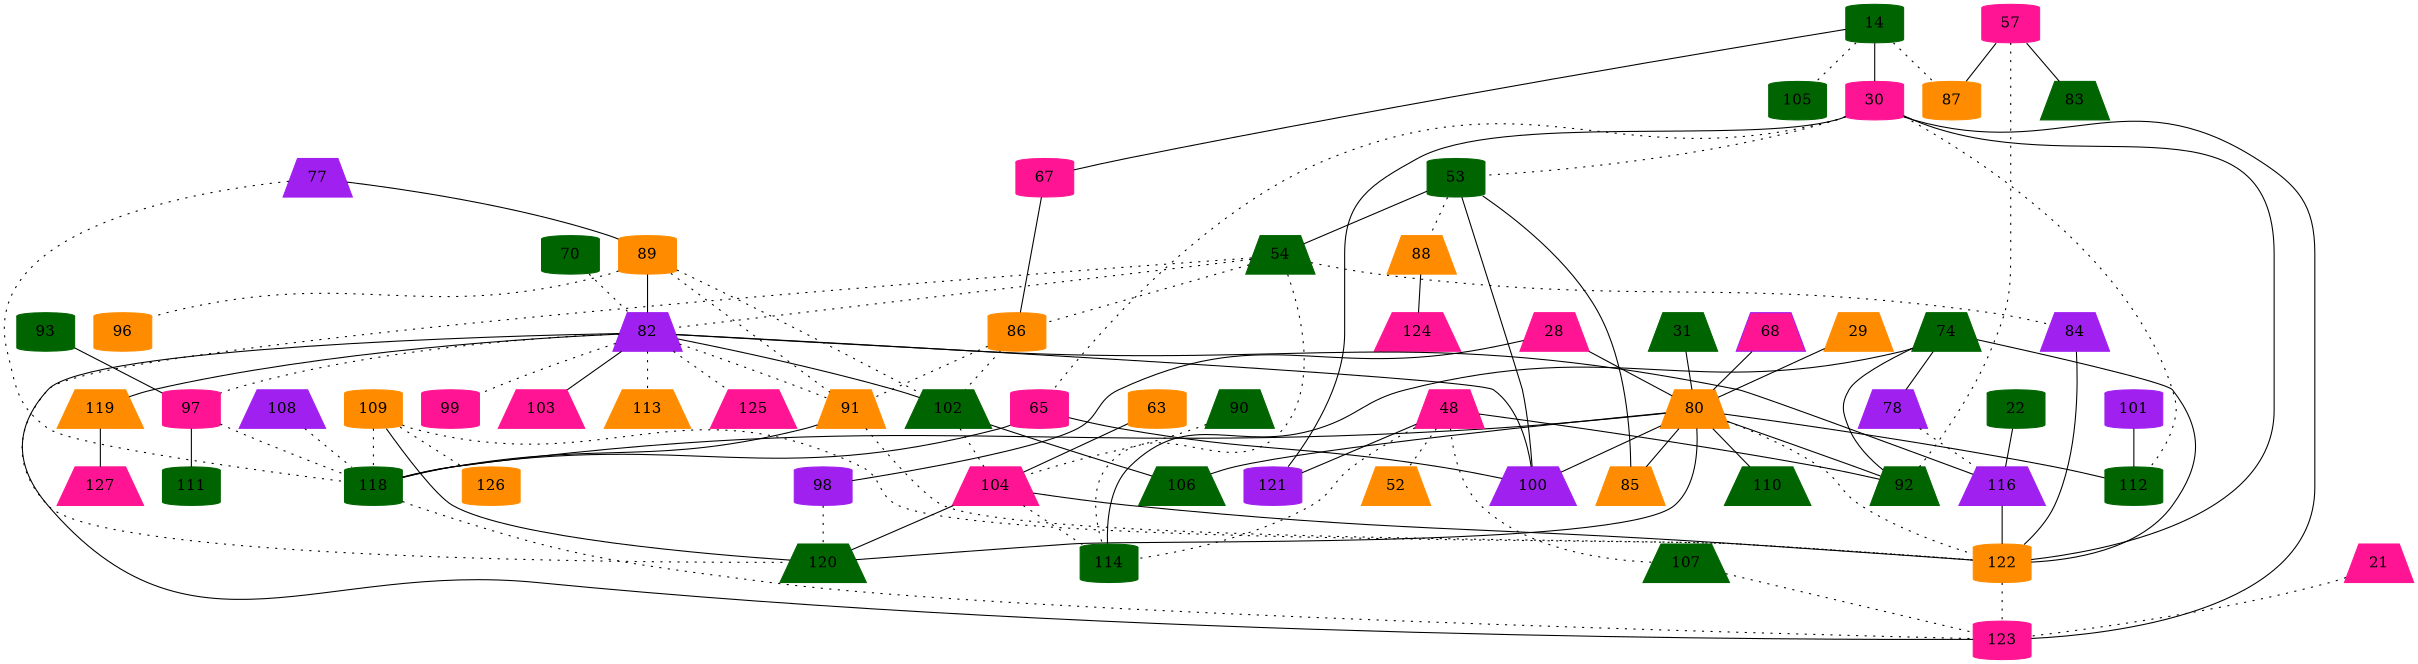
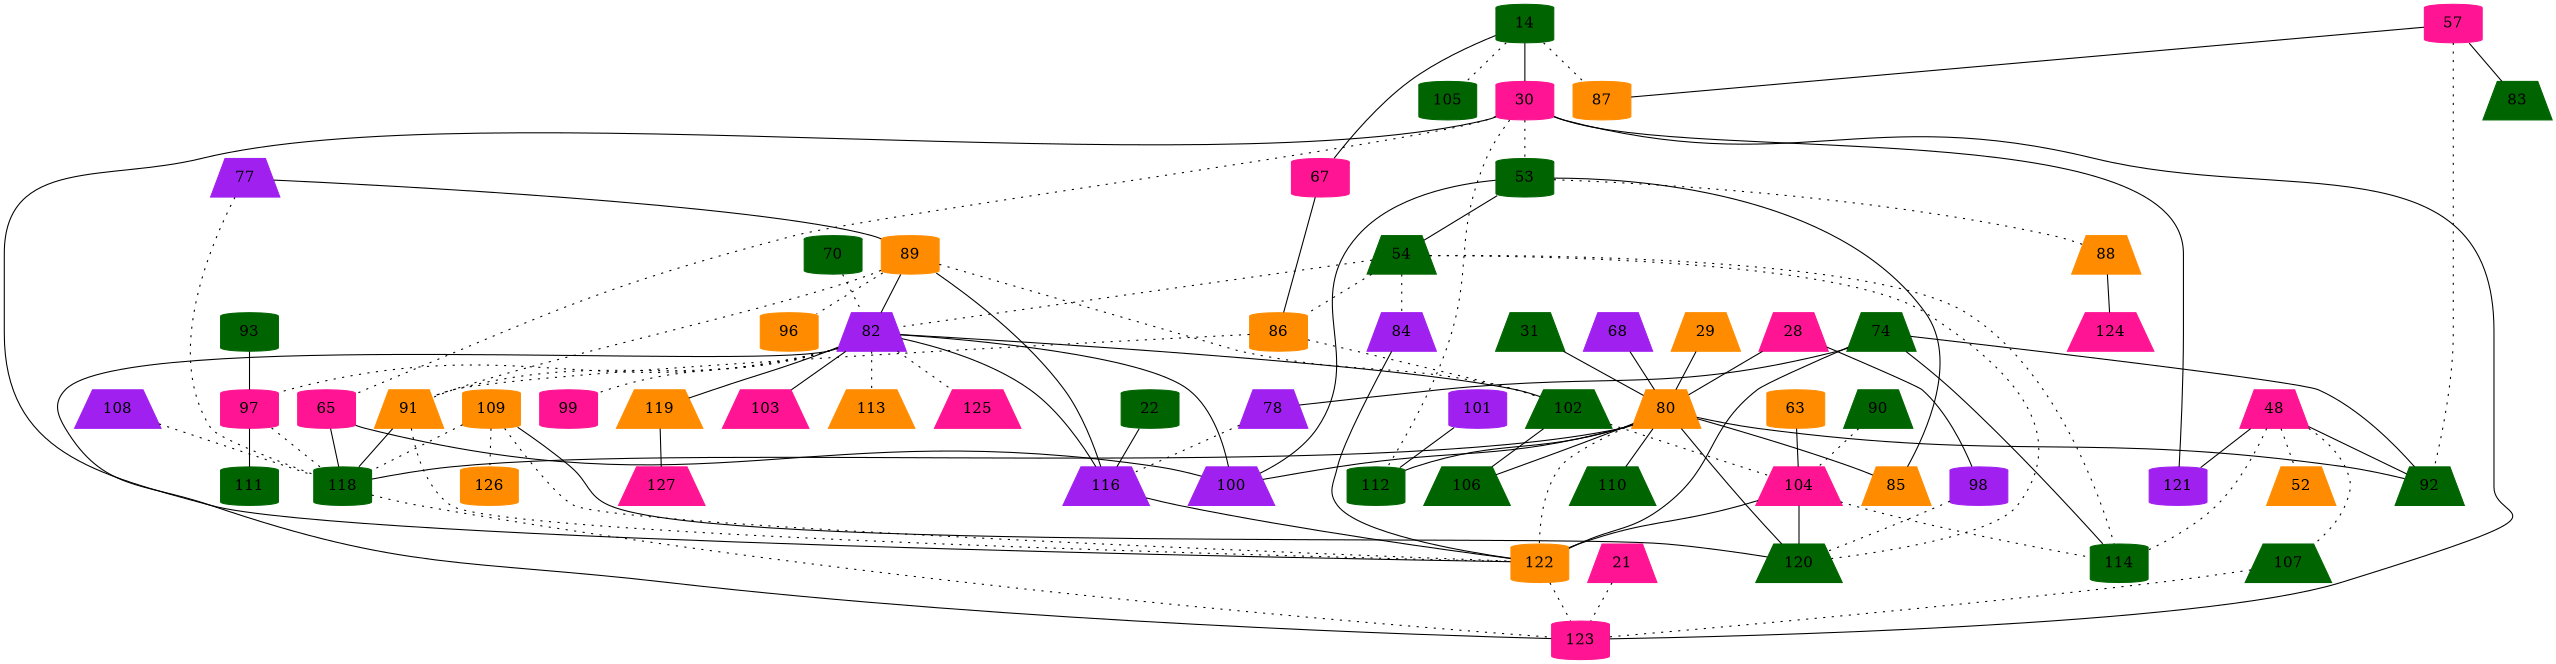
(1771, 332) -> (1618, 332)
none -> (1036, 356)
